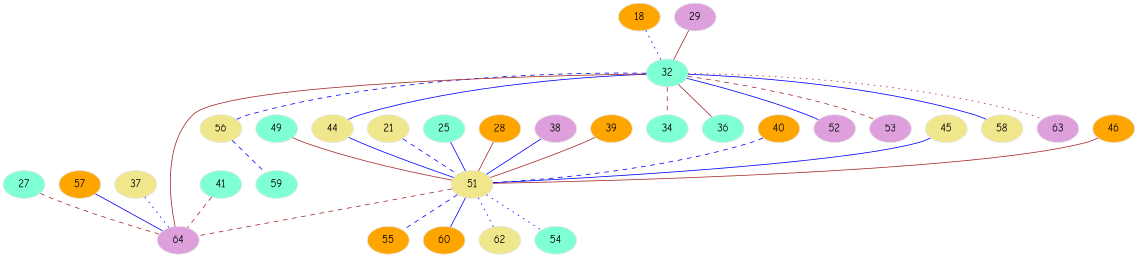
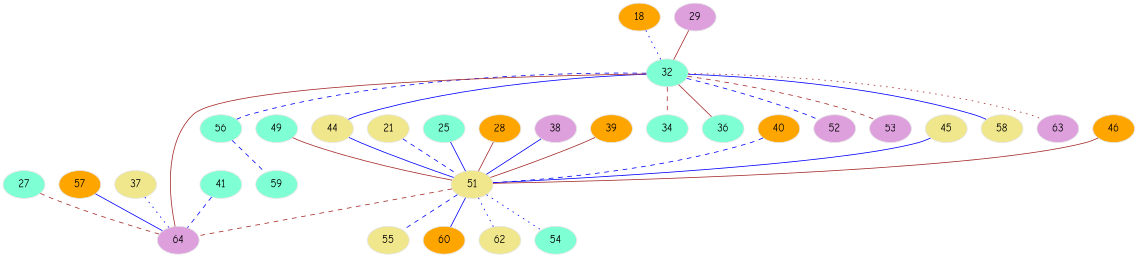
(753, 97) -> (753, 97)
(221, 129) -> (221, 129)
(200, 212) -> (200, 212)
(388, 240) -> (388, 240)
